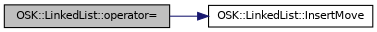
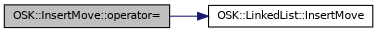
(87, 16) -> (87, 16)
